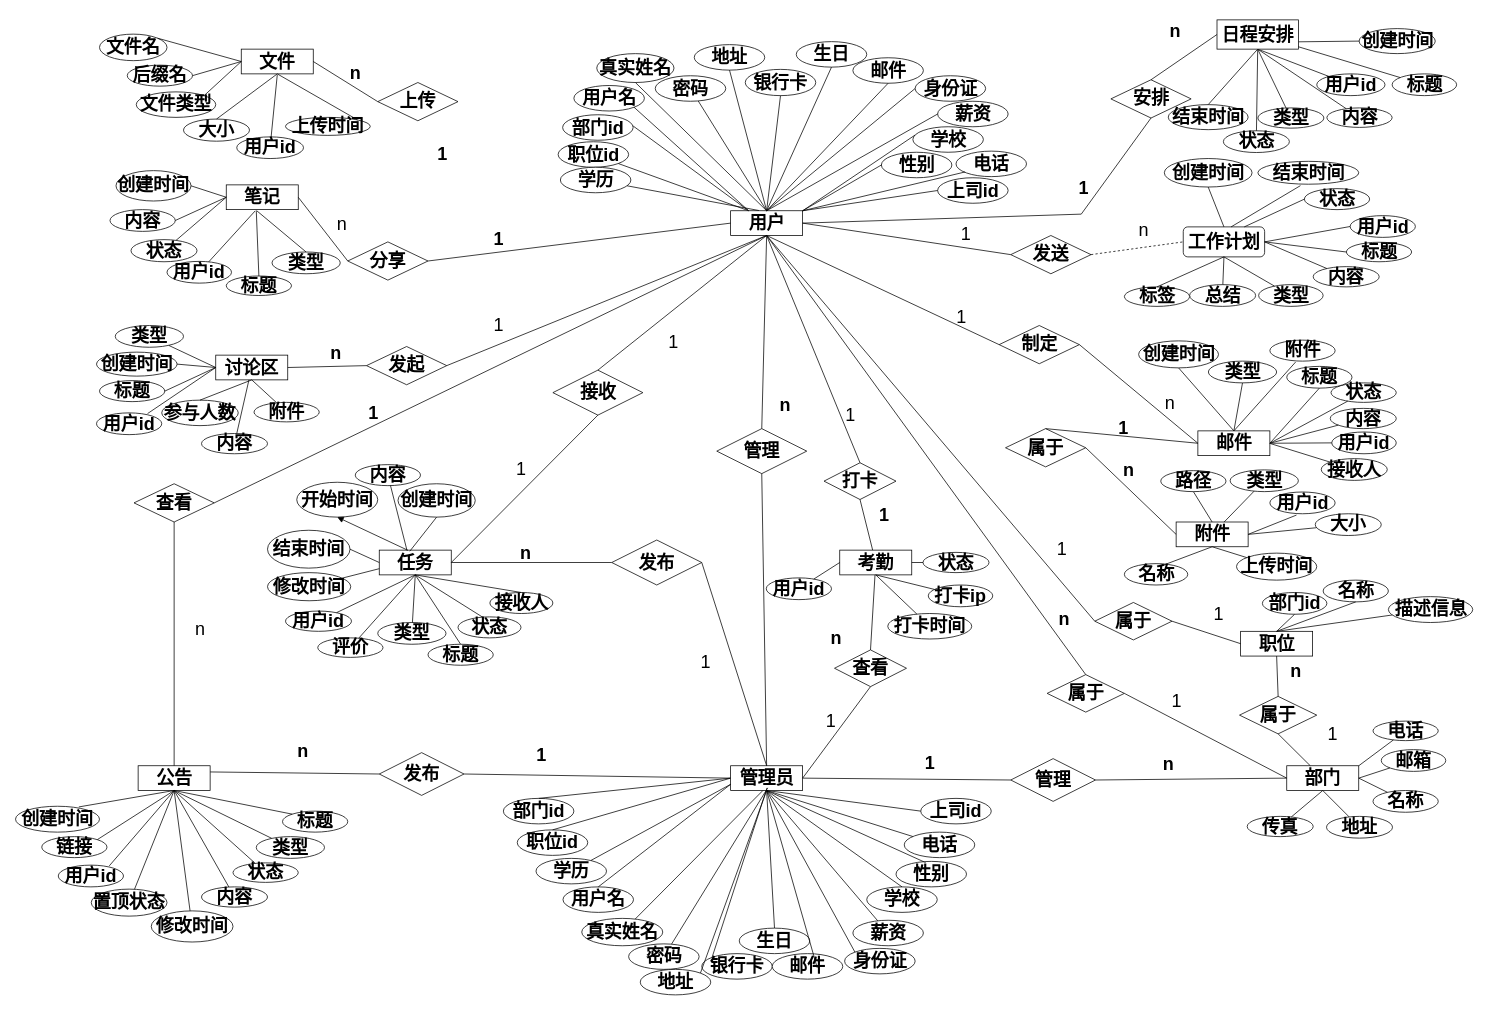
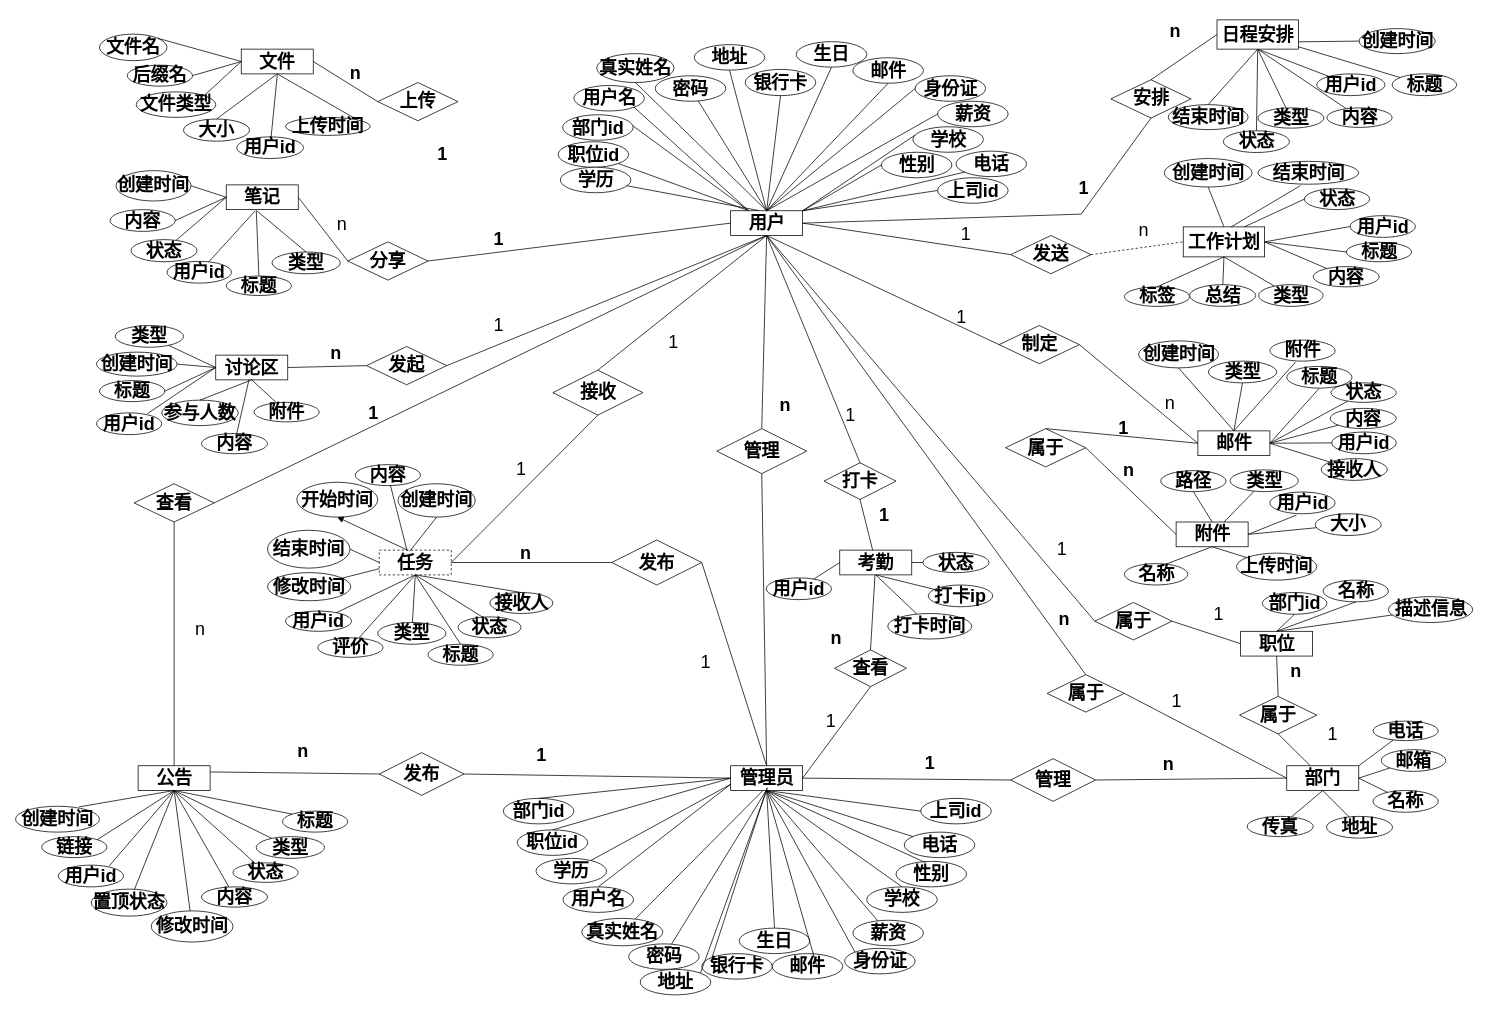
(1224, 242) -> (1224, 242)
(415, 563) -> (415, 563)
